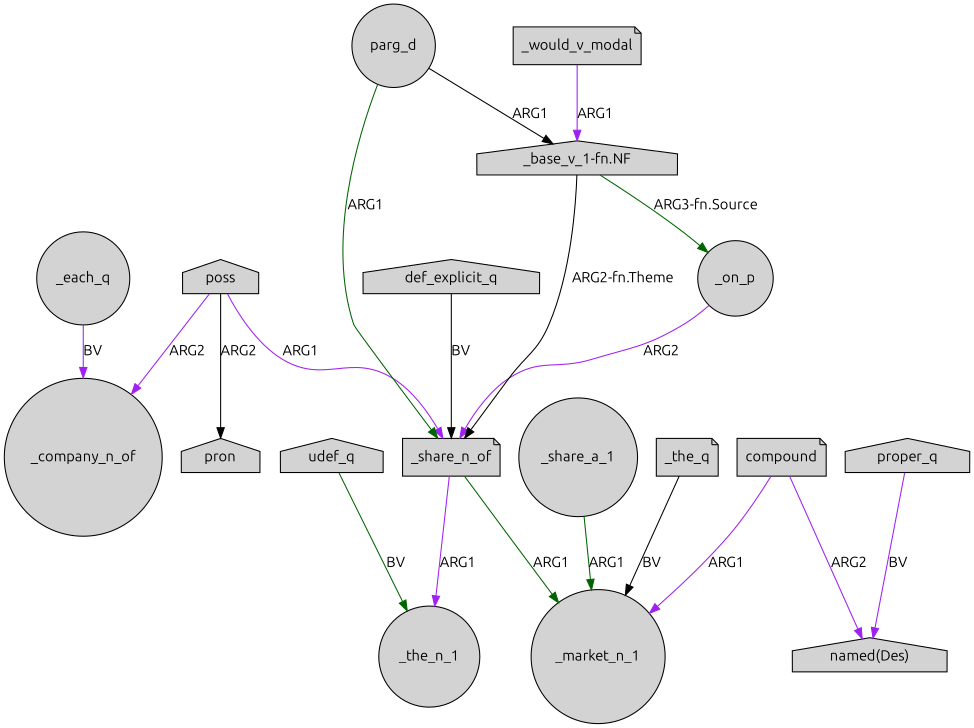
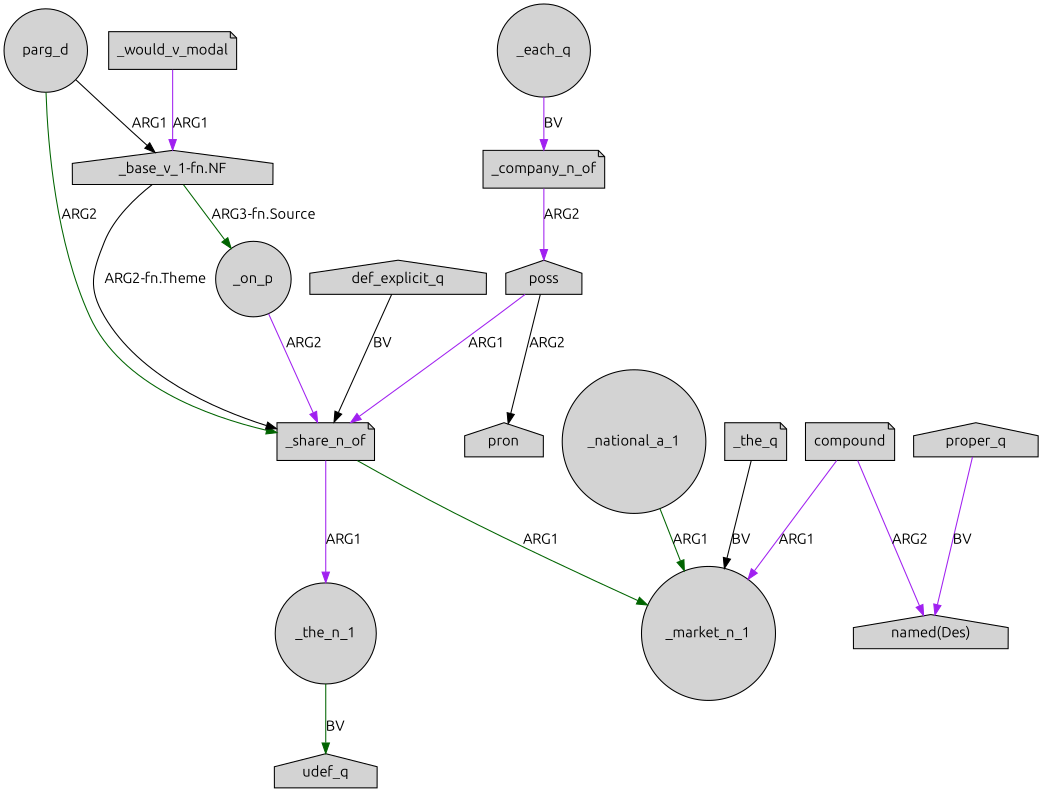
(366, 205) -> (80, 215)
(174, 340) -> (544, 219)
(83, 457) -> (544, 169)
(578, 457) -> (634, 442)
(371, 537) -> (326, 713)
